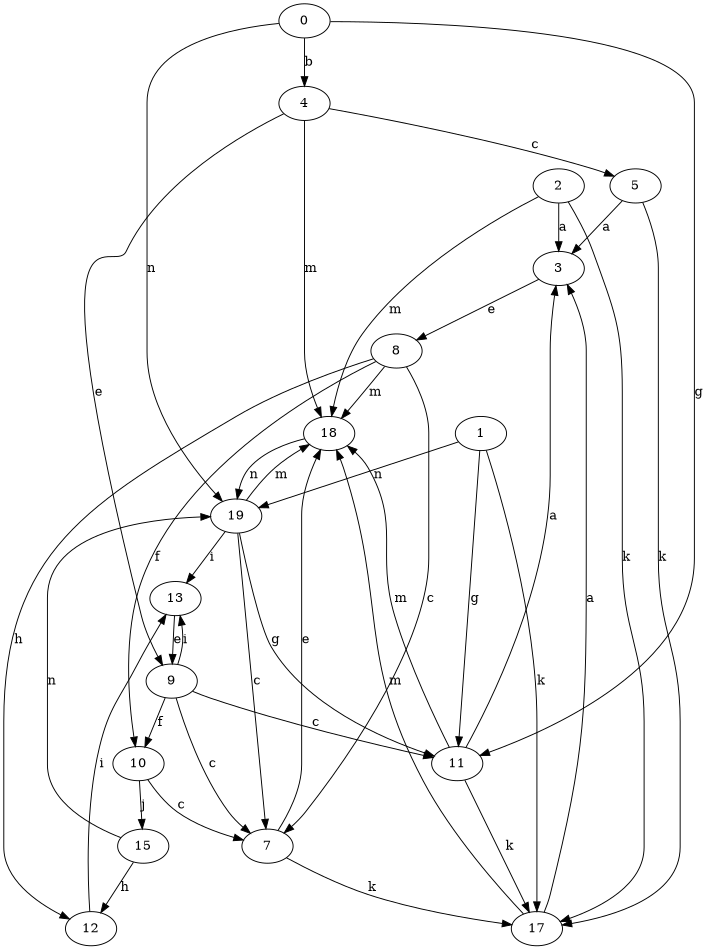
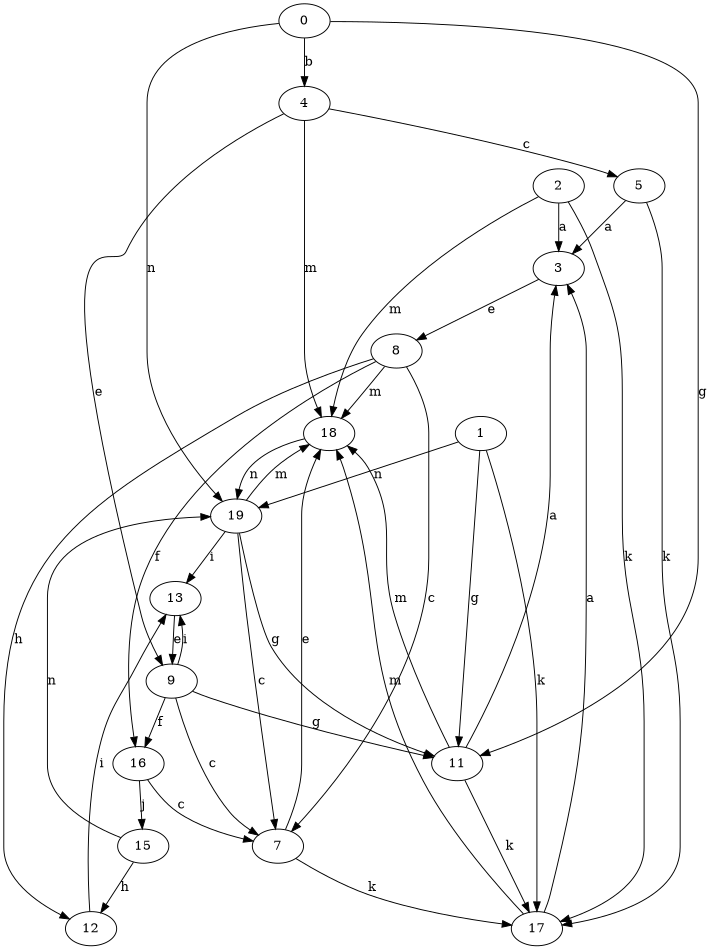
(316, 722) -> (317, 722)
(138, 764) -> (138, 764)
